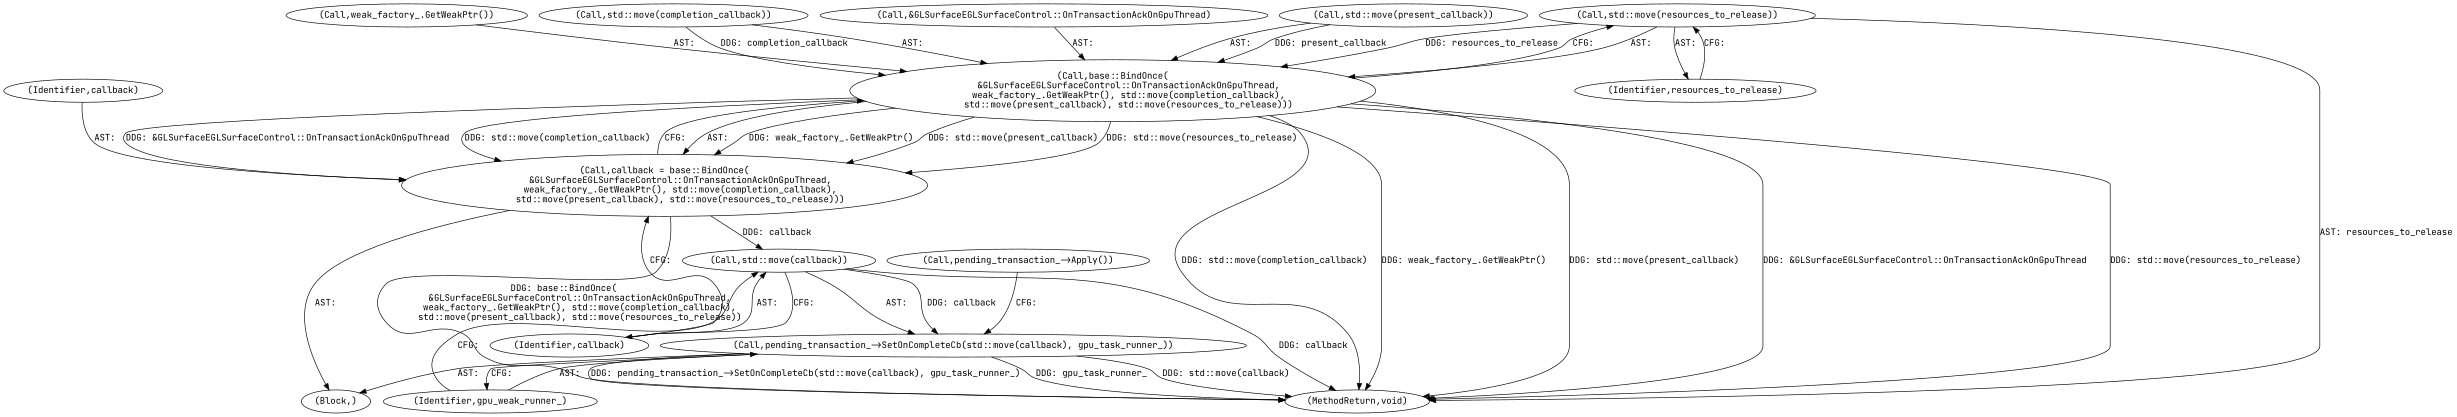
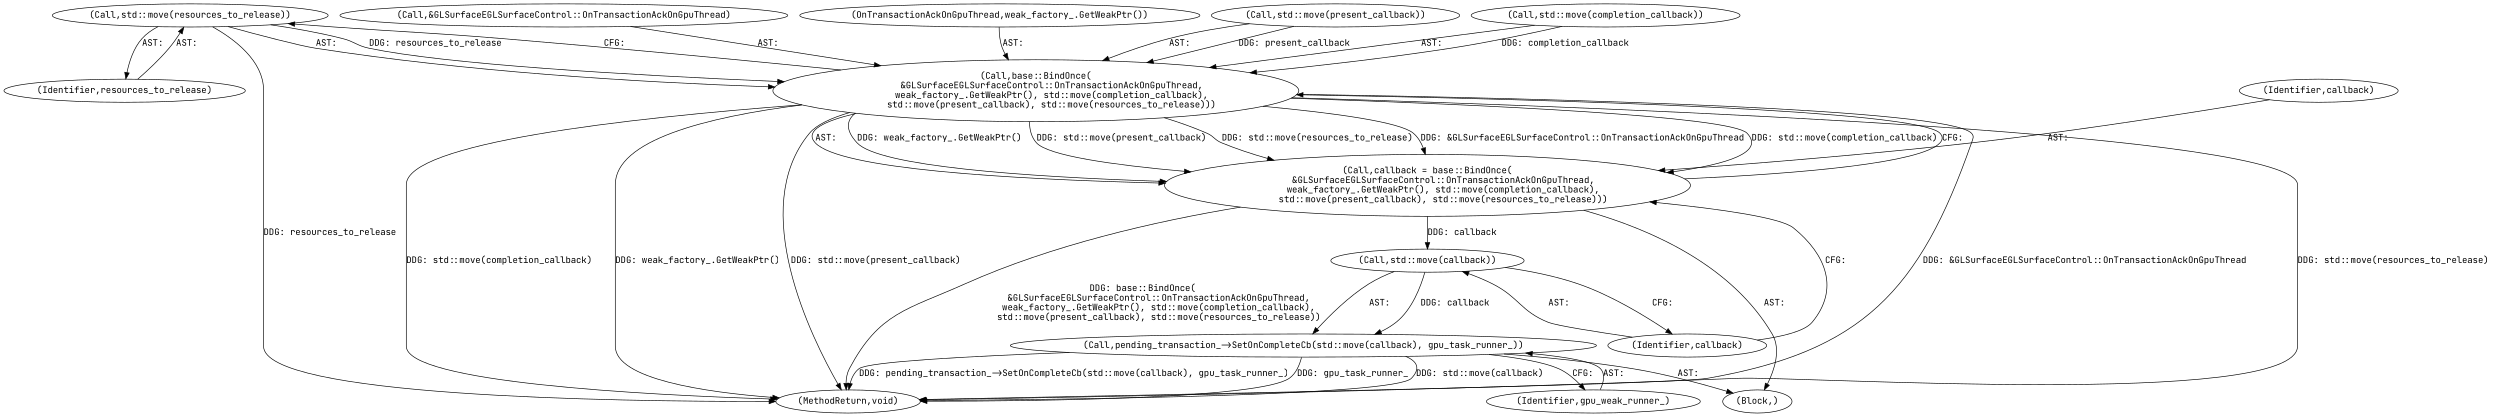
(407, 15) -> (1000, 15)
(1717, 43) -> (190, 43)
(2386, 233) -> (330, 233)
(1018, 261) -> none
(1101, 283) -> none
(579, 327) -> none
